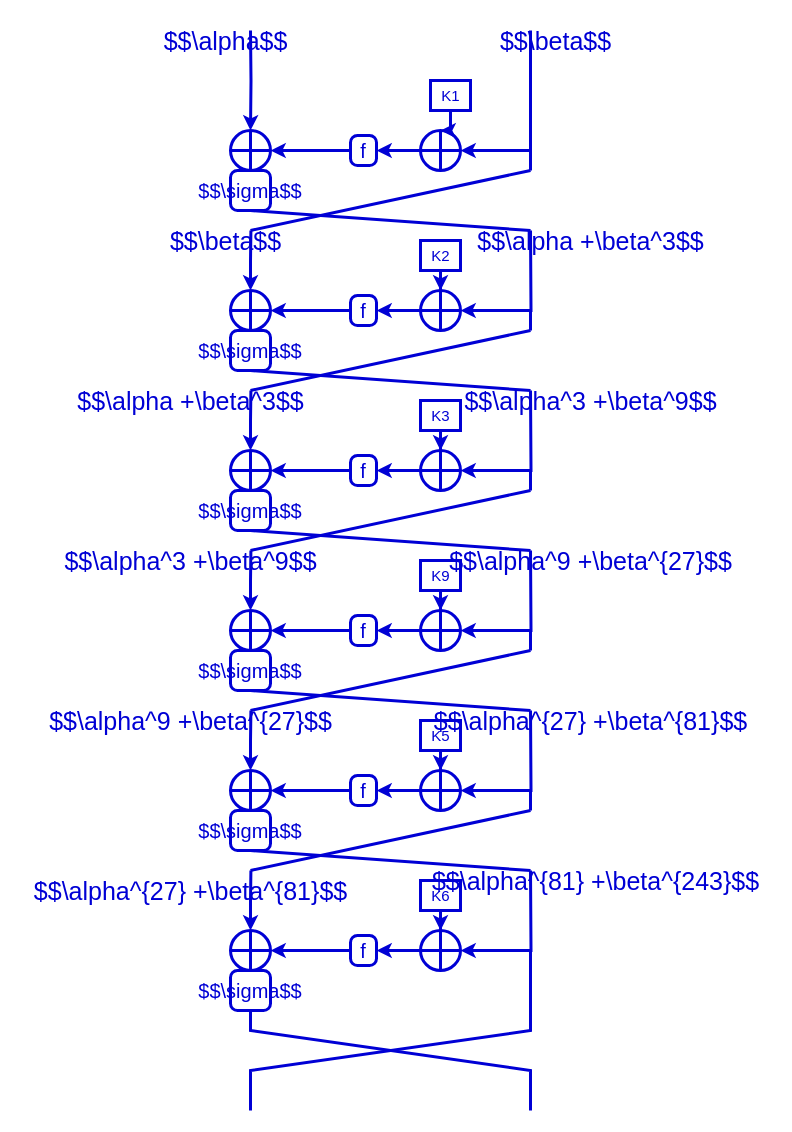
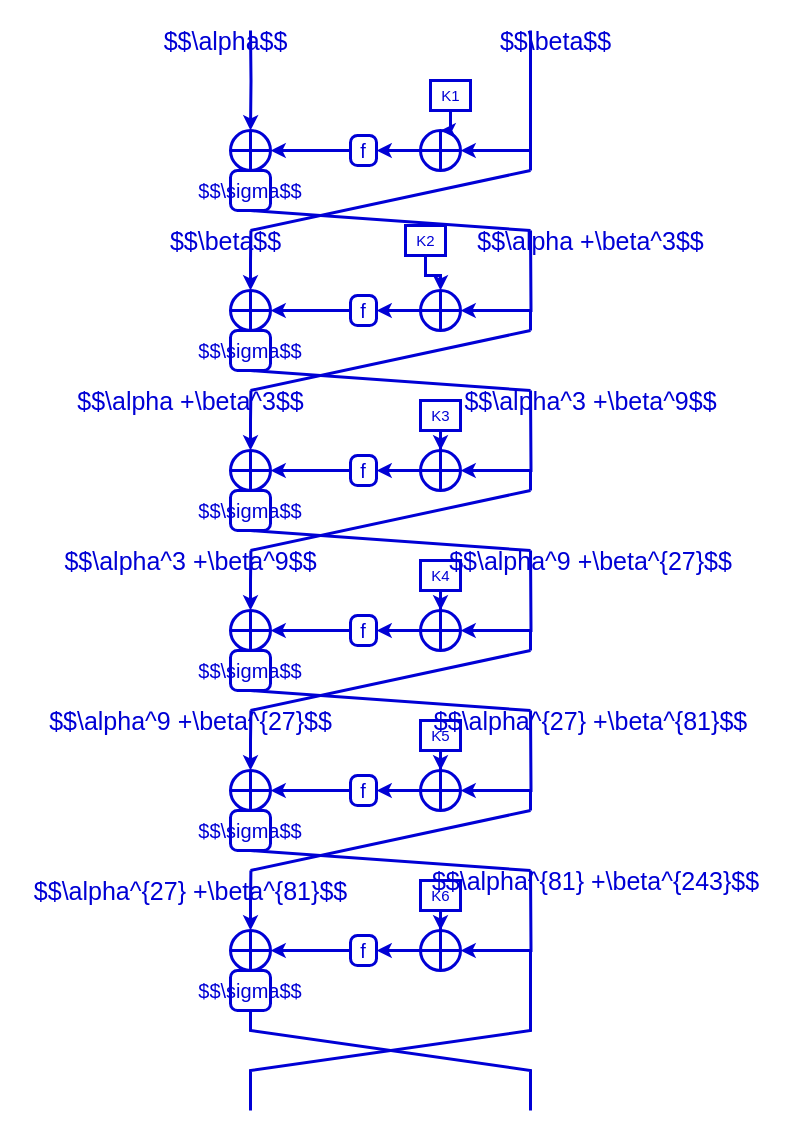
(441, 256) -> (426, 241)
(441, 576) -> (441, 576)
